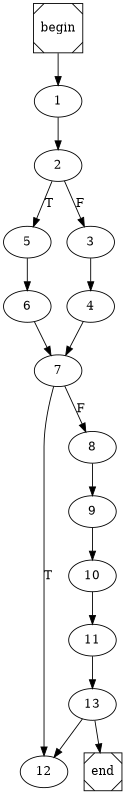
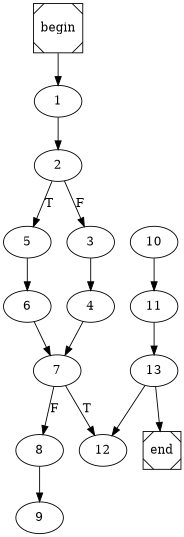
(92, 539) -> none
